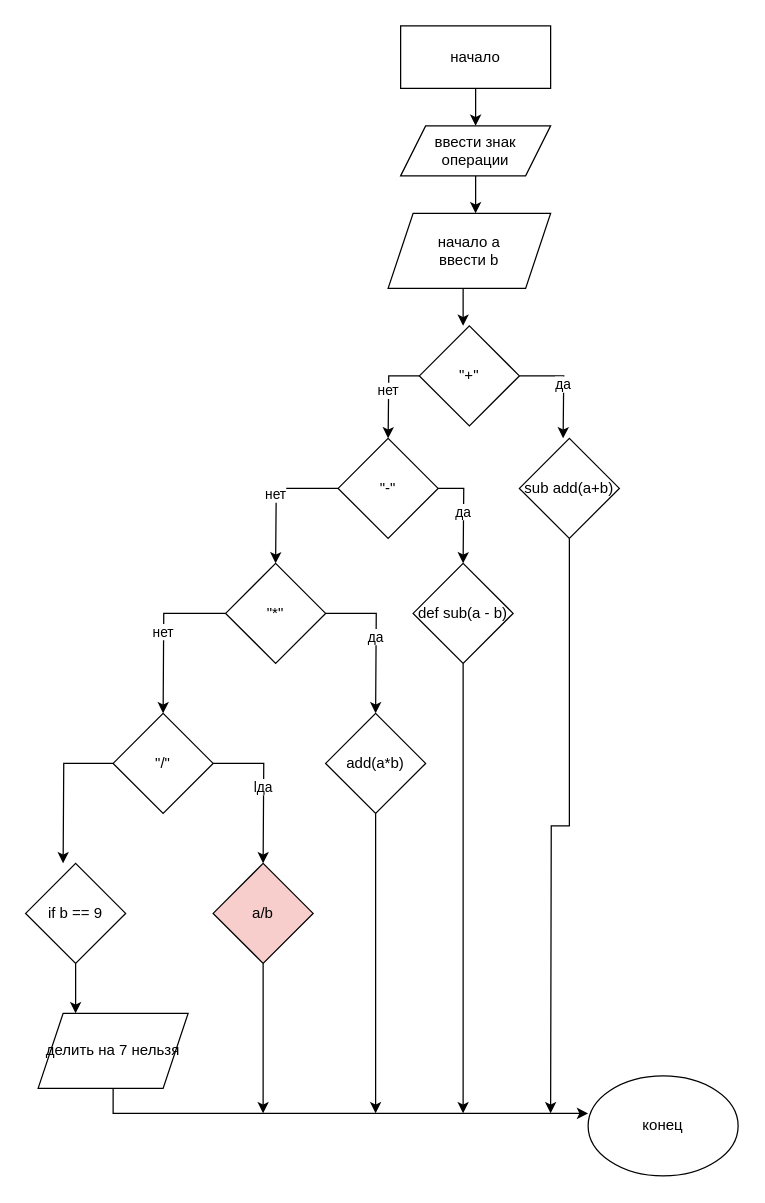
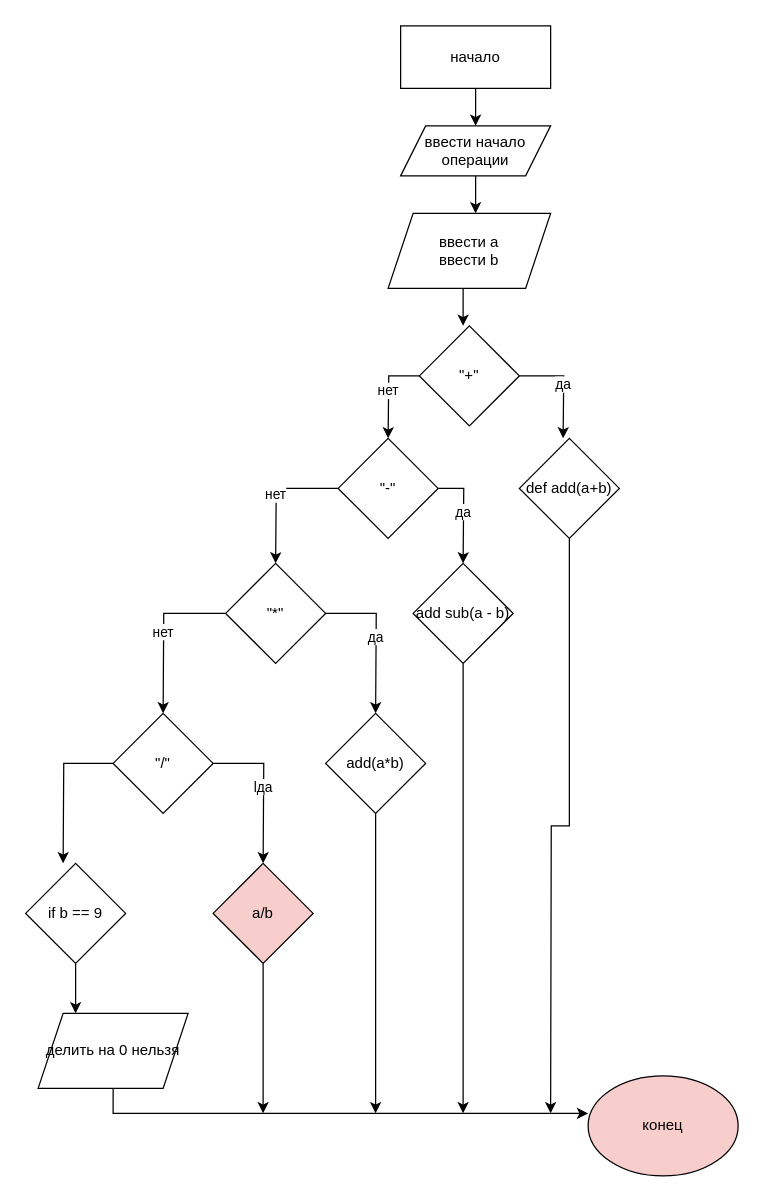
(476, 151) -> (476, 151)
(469, 251) -> (469, 251)
(569, 488) -> (569, 488)
(463, 613) -> (463, 613)
(113, 1051) -> (113, 1051)
(663, 1126) -> (663, 1126)
